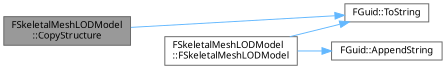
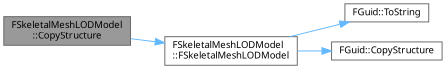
(233, 22) -> (143, 40)
(387, 51) -> (387, 51)
